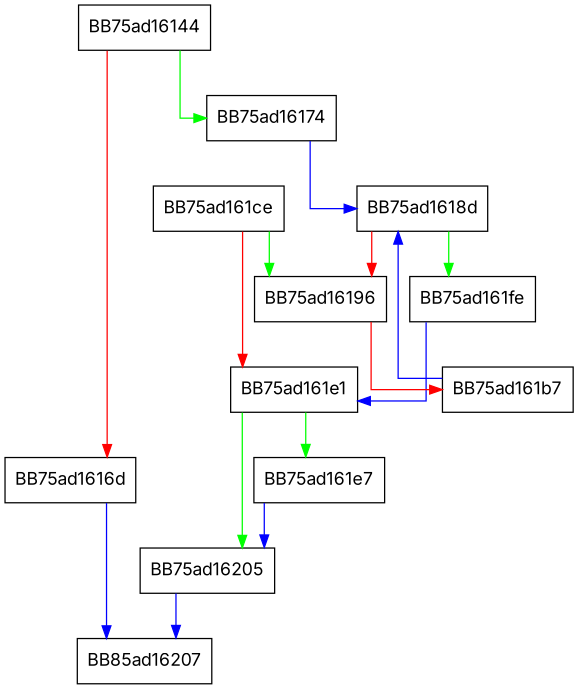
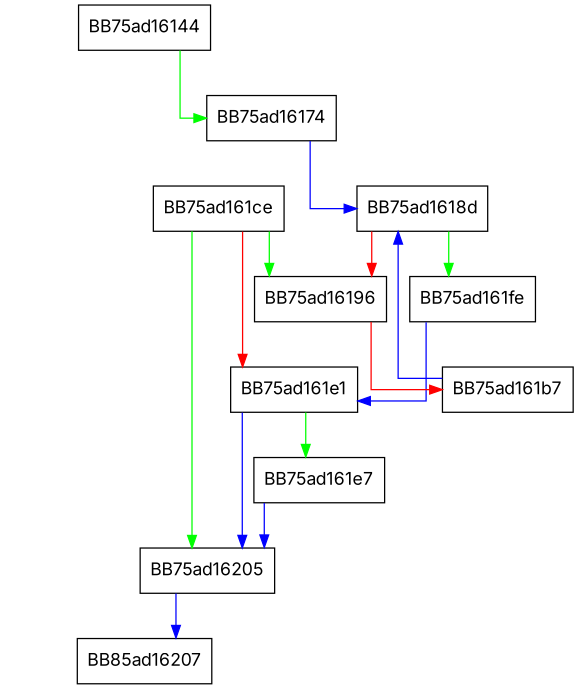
none -> (192, 383)
(242, 474) -> (242, 474)
(70, 480) -> none
